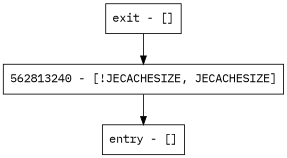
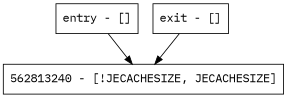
(143, 105) -> (118, 46)
